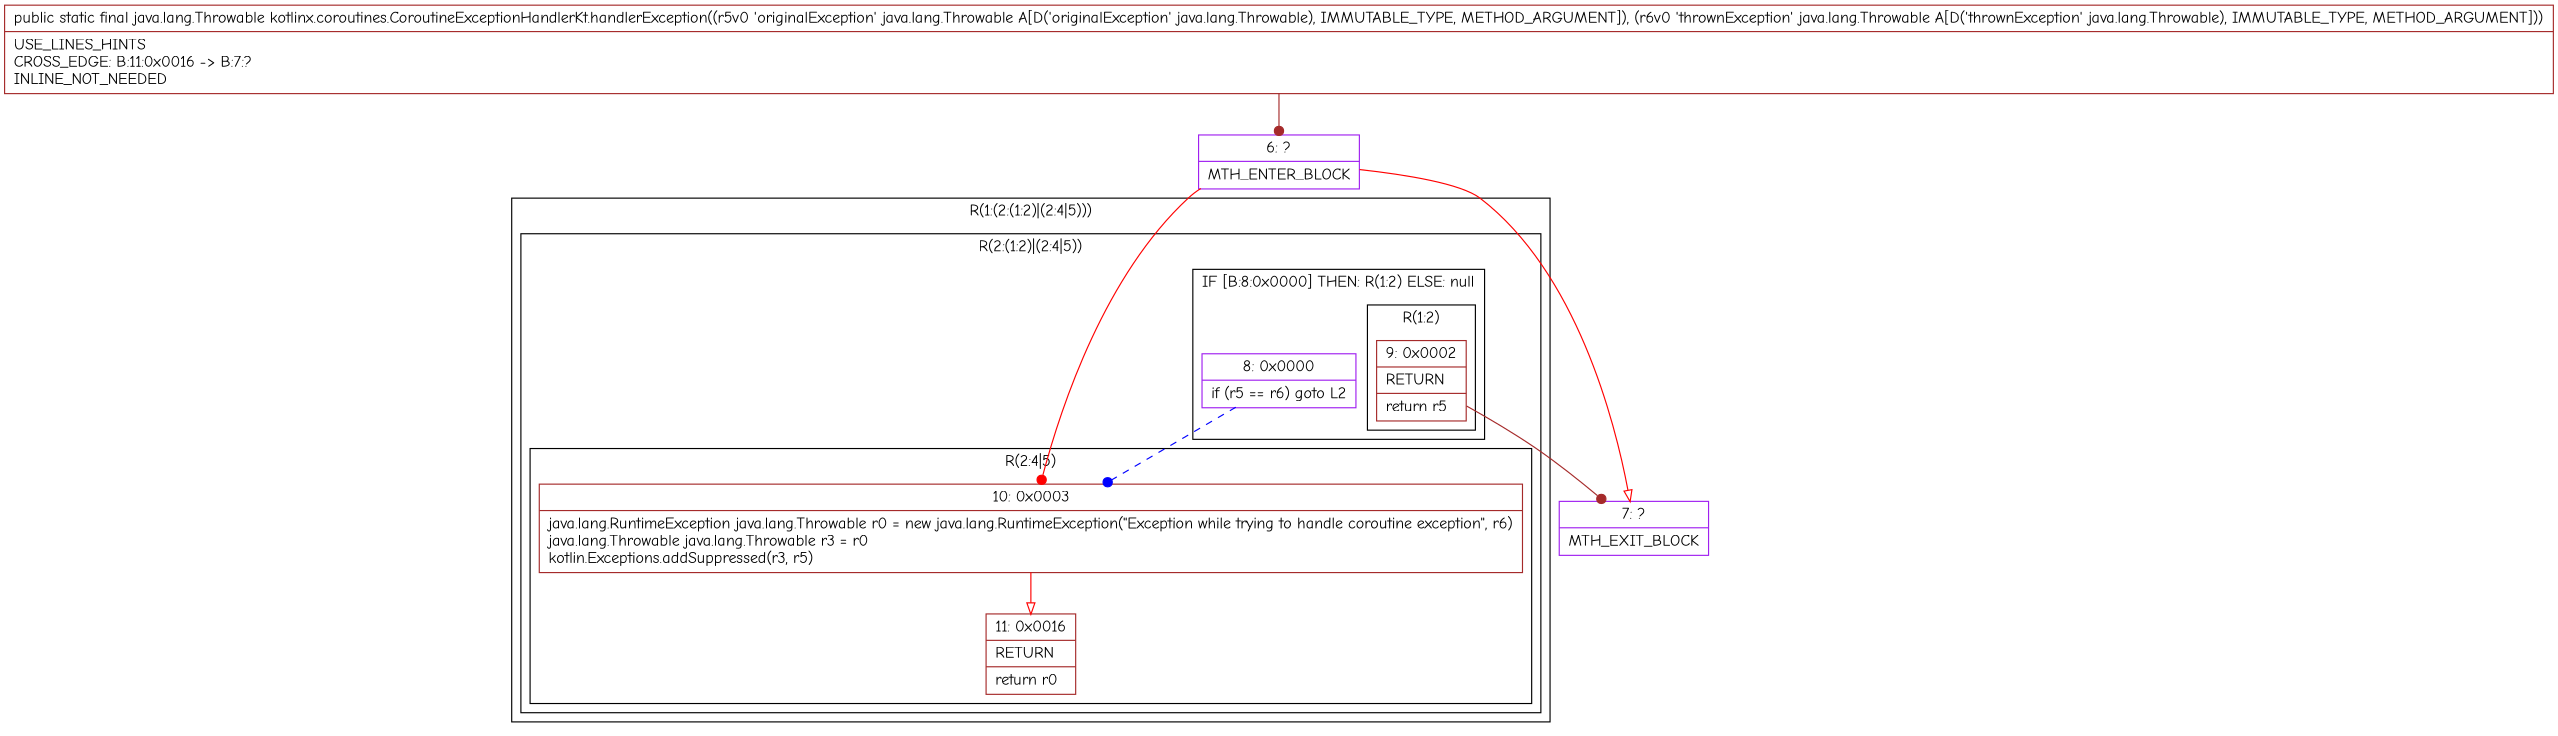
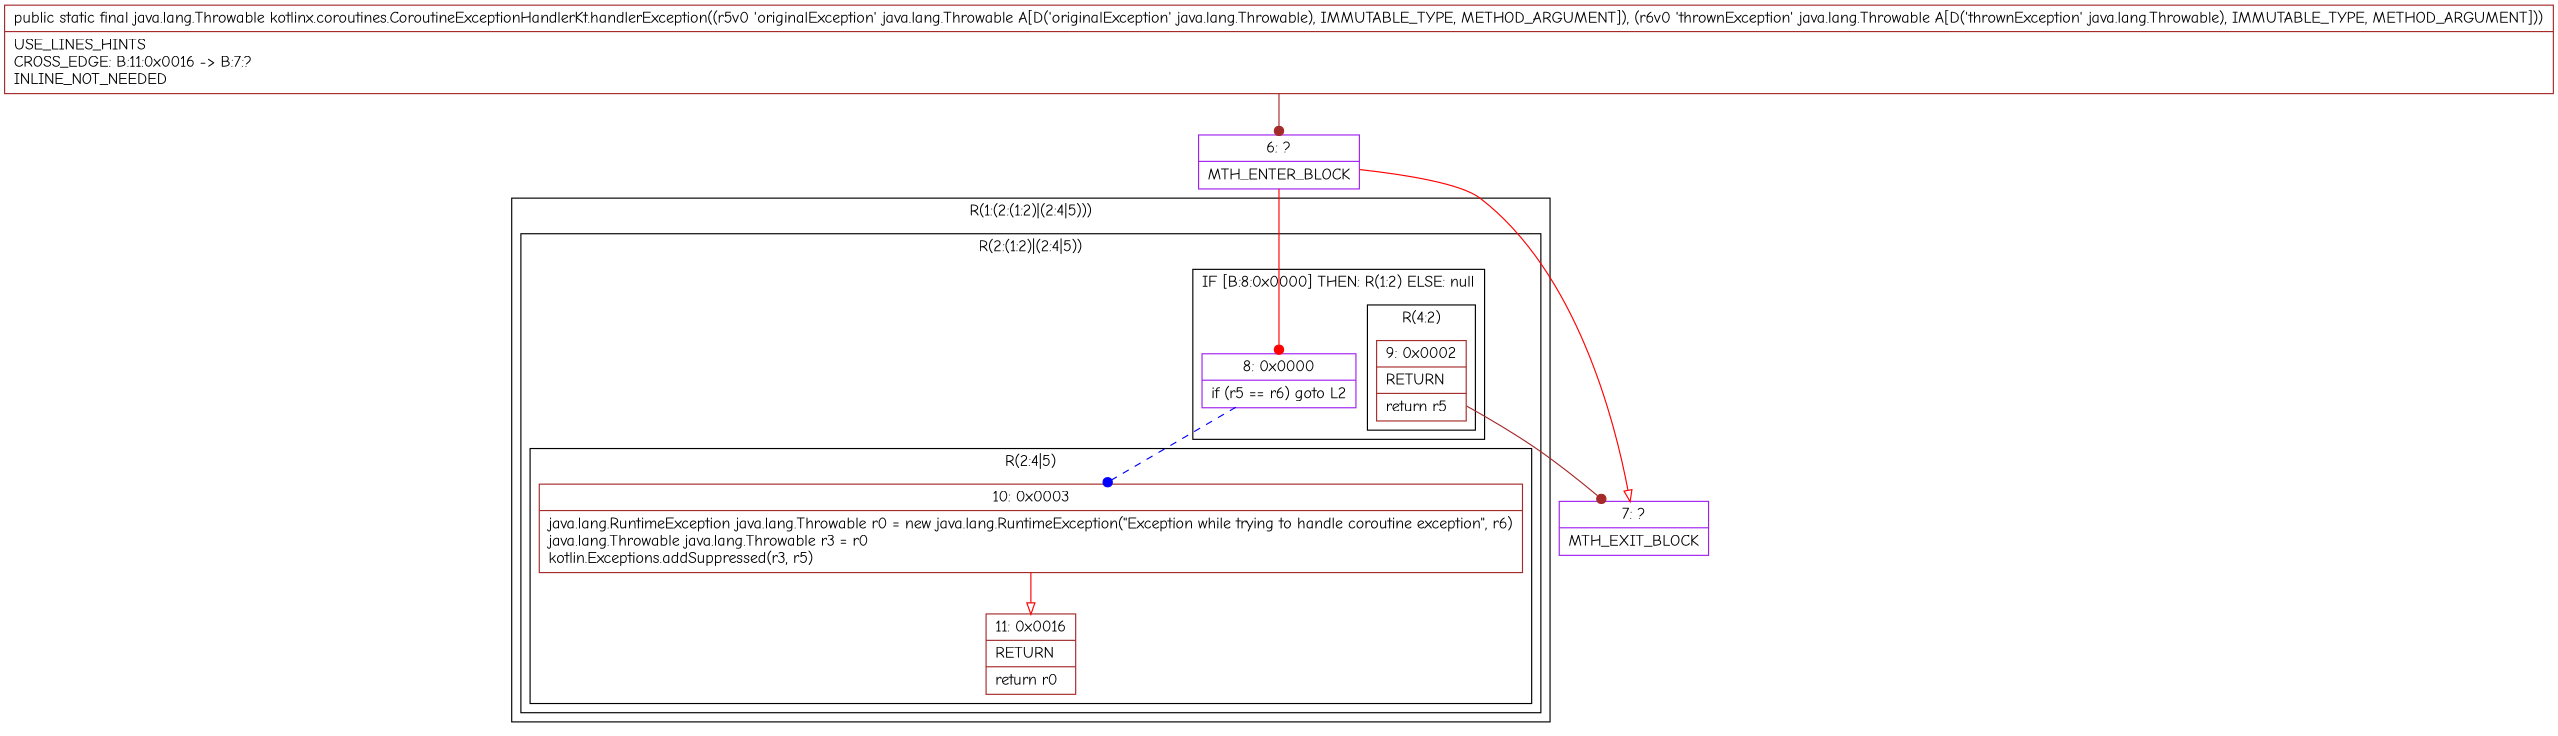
(1421, 318) -> (1421, 318)
(1101, 320) -> (1279, 259)
